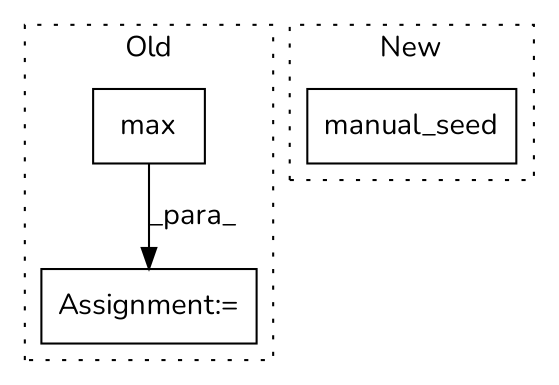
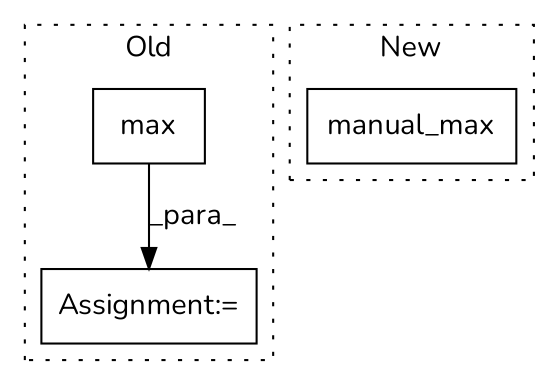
(412, 126) -> (412, 126)
